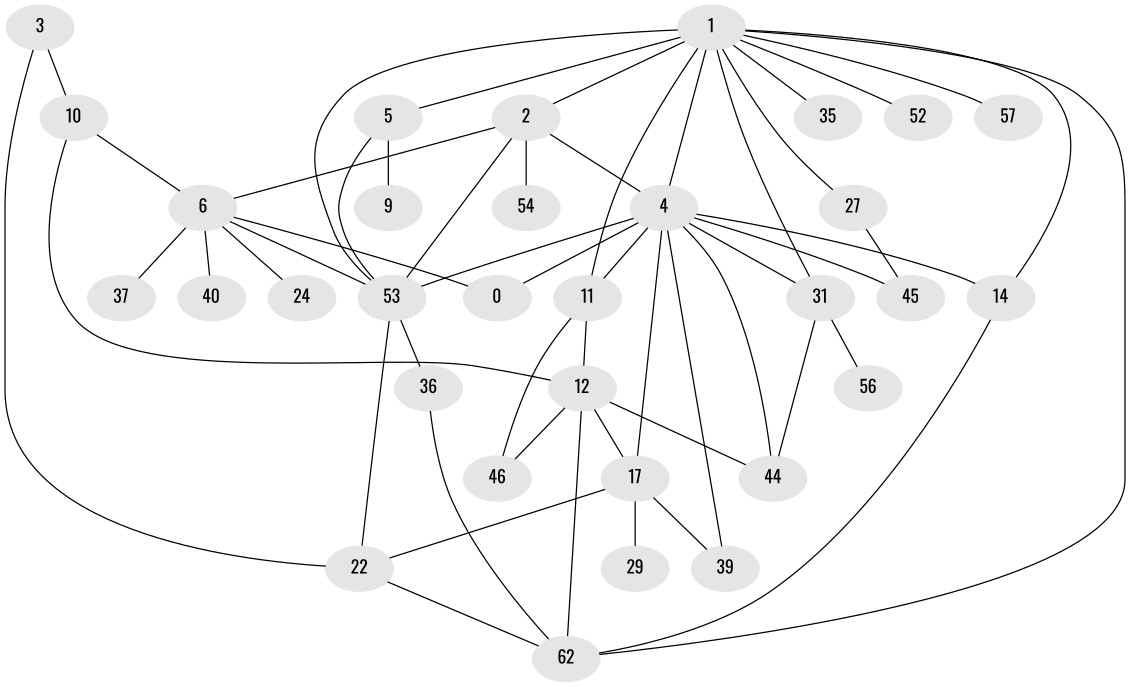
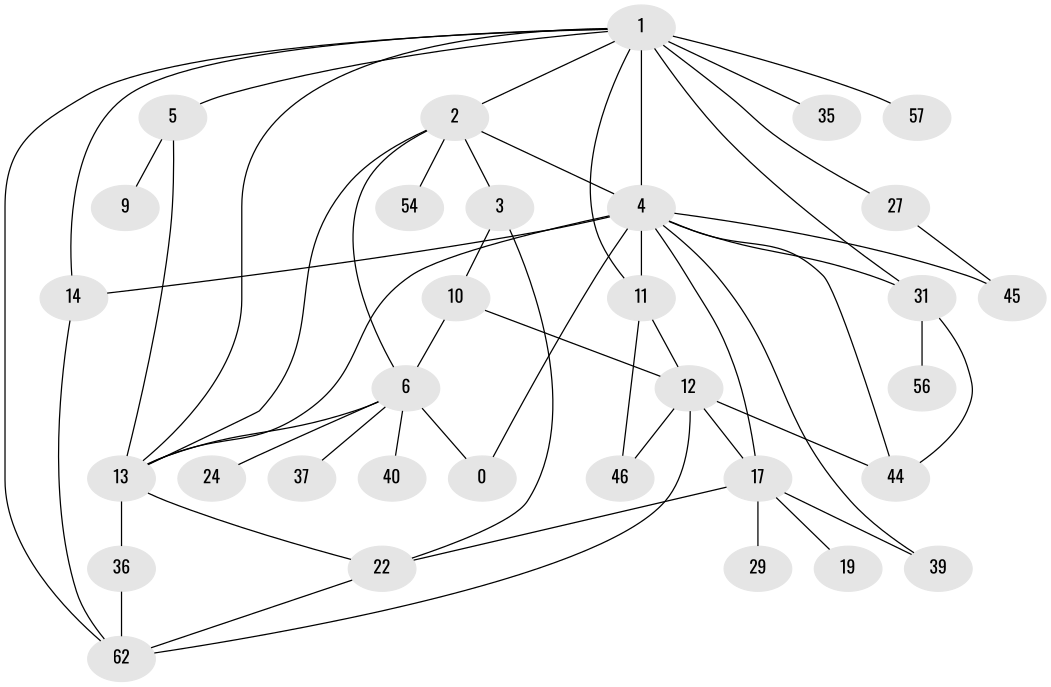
(918, 118) -> none
none -> (477, 163)
(392, 298) -> (122, 479)
none -> (848, 569)
